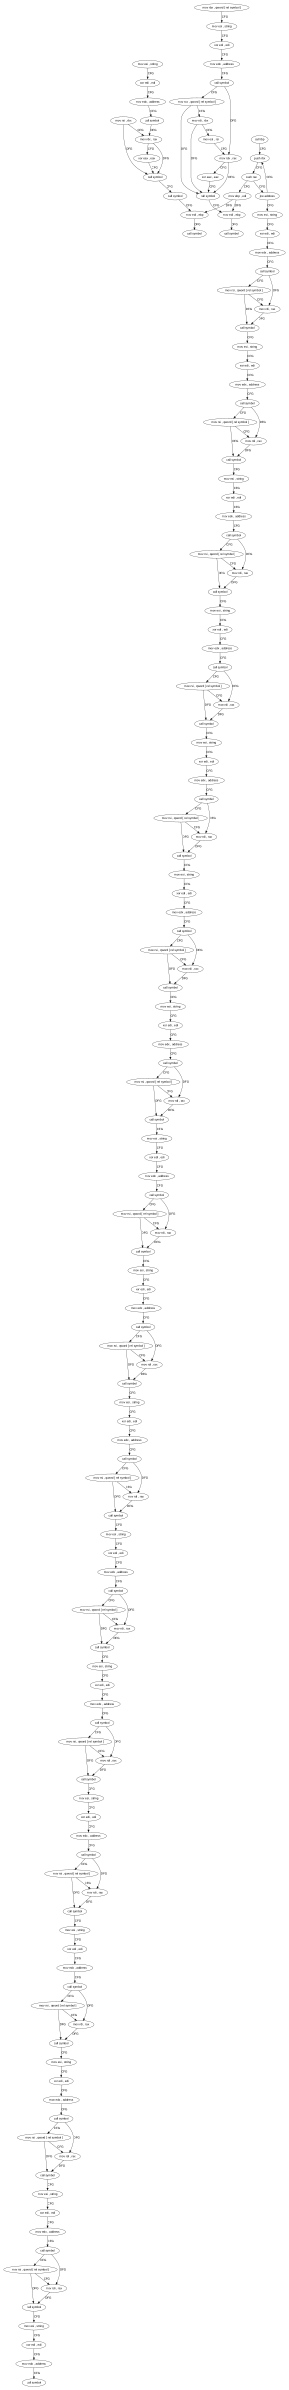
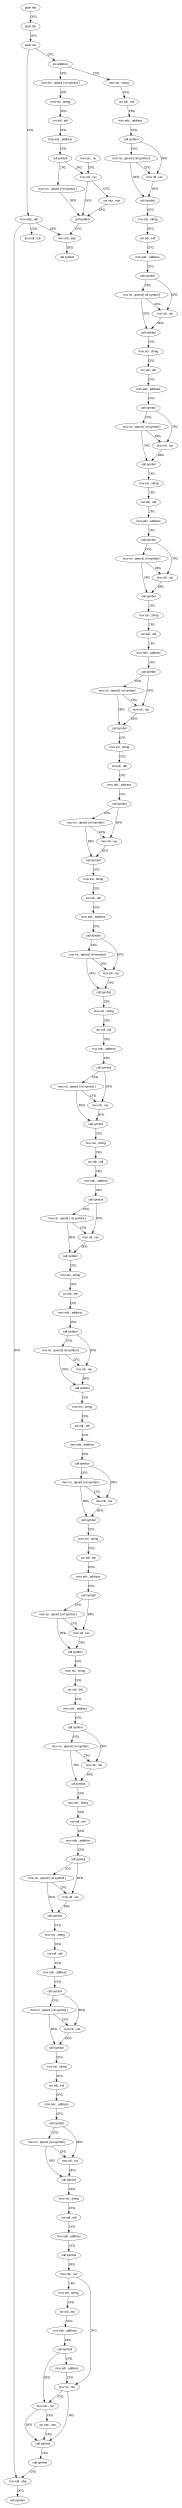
(200, 121) -> none
(260, 140) -> (30, 8)
(266, 178) -> (60, 72)
none -> (33, 238)
none -> (69, 2274)
none -> (67, 2368)
